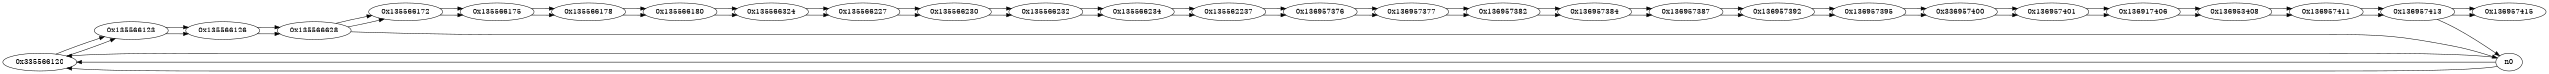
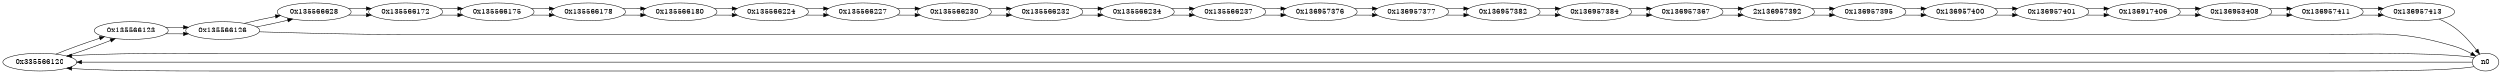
(771, 12) -> (771, 12)
(1229, 12) -> (1229, 12)
(1686, 12) -> (1686, 12)
(1777, 12) -> (1777, 12)
(1960, 12) -> (1960, 12)
(2509, 12) -> none
(1423, 35) -> (1367, 35)
